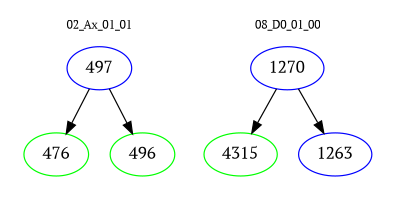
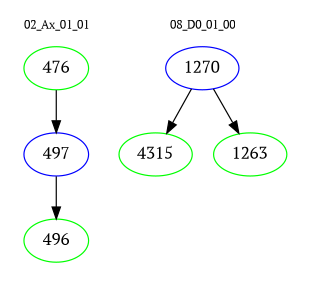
(81, 106) -> (56, 105)
(335, 154) -> (250, 154)
